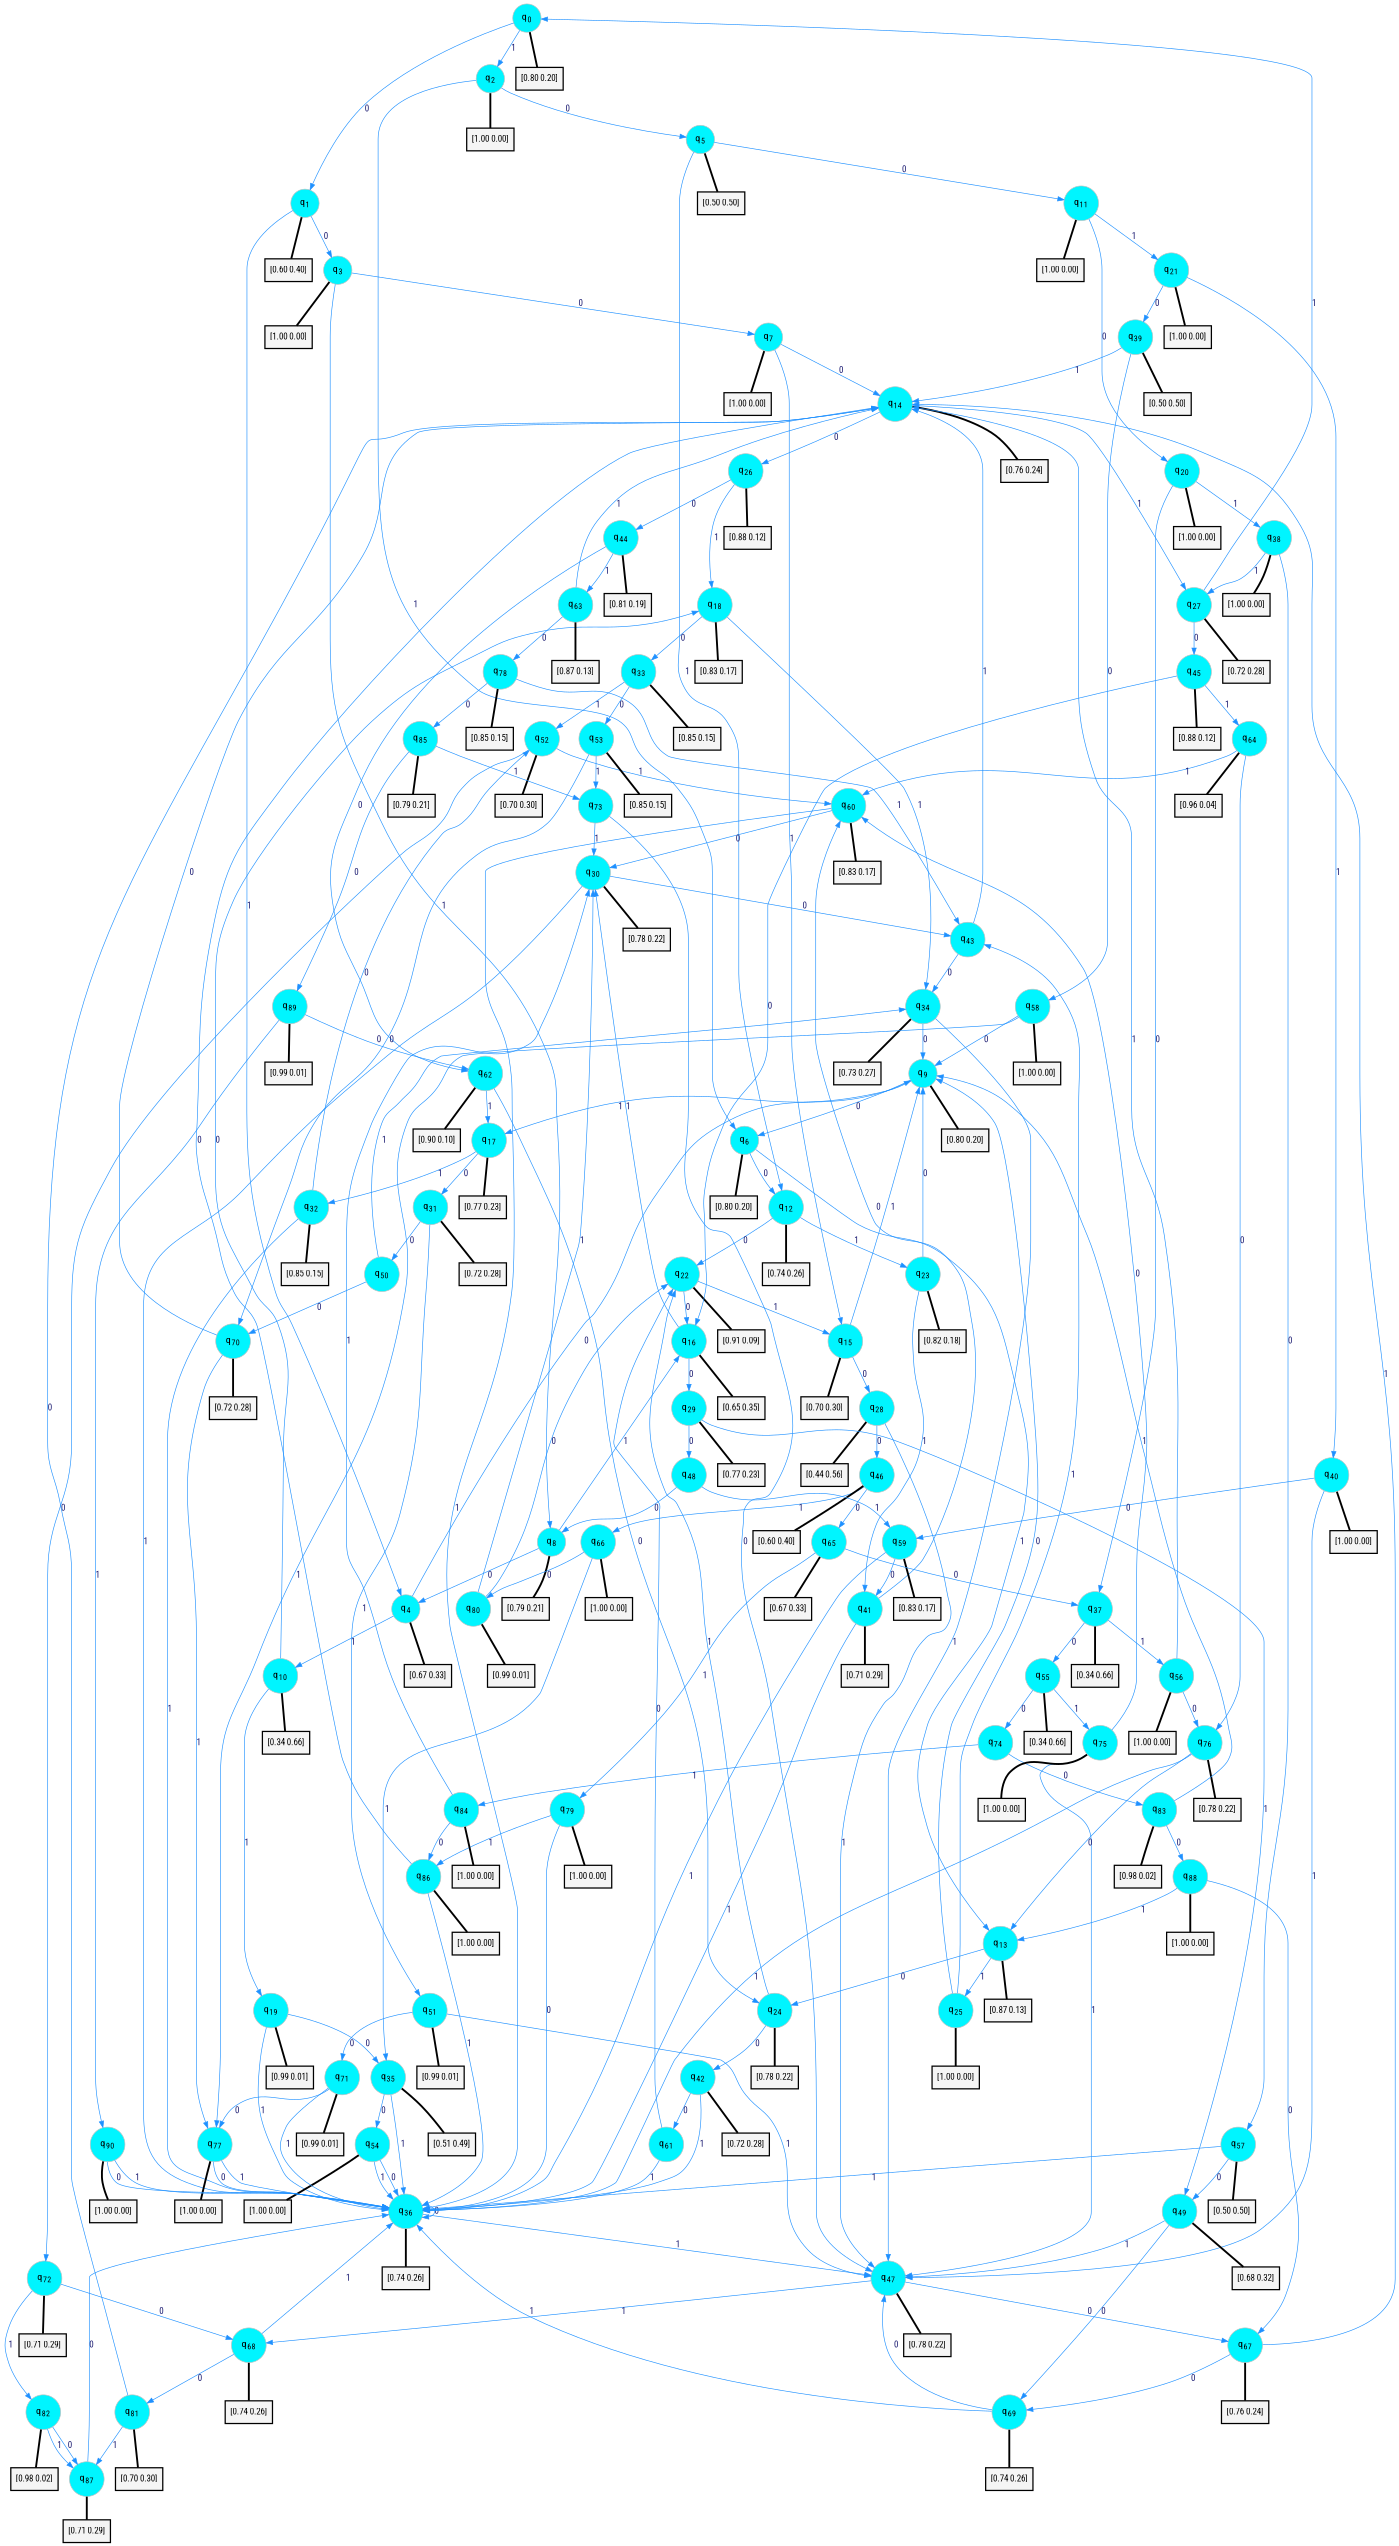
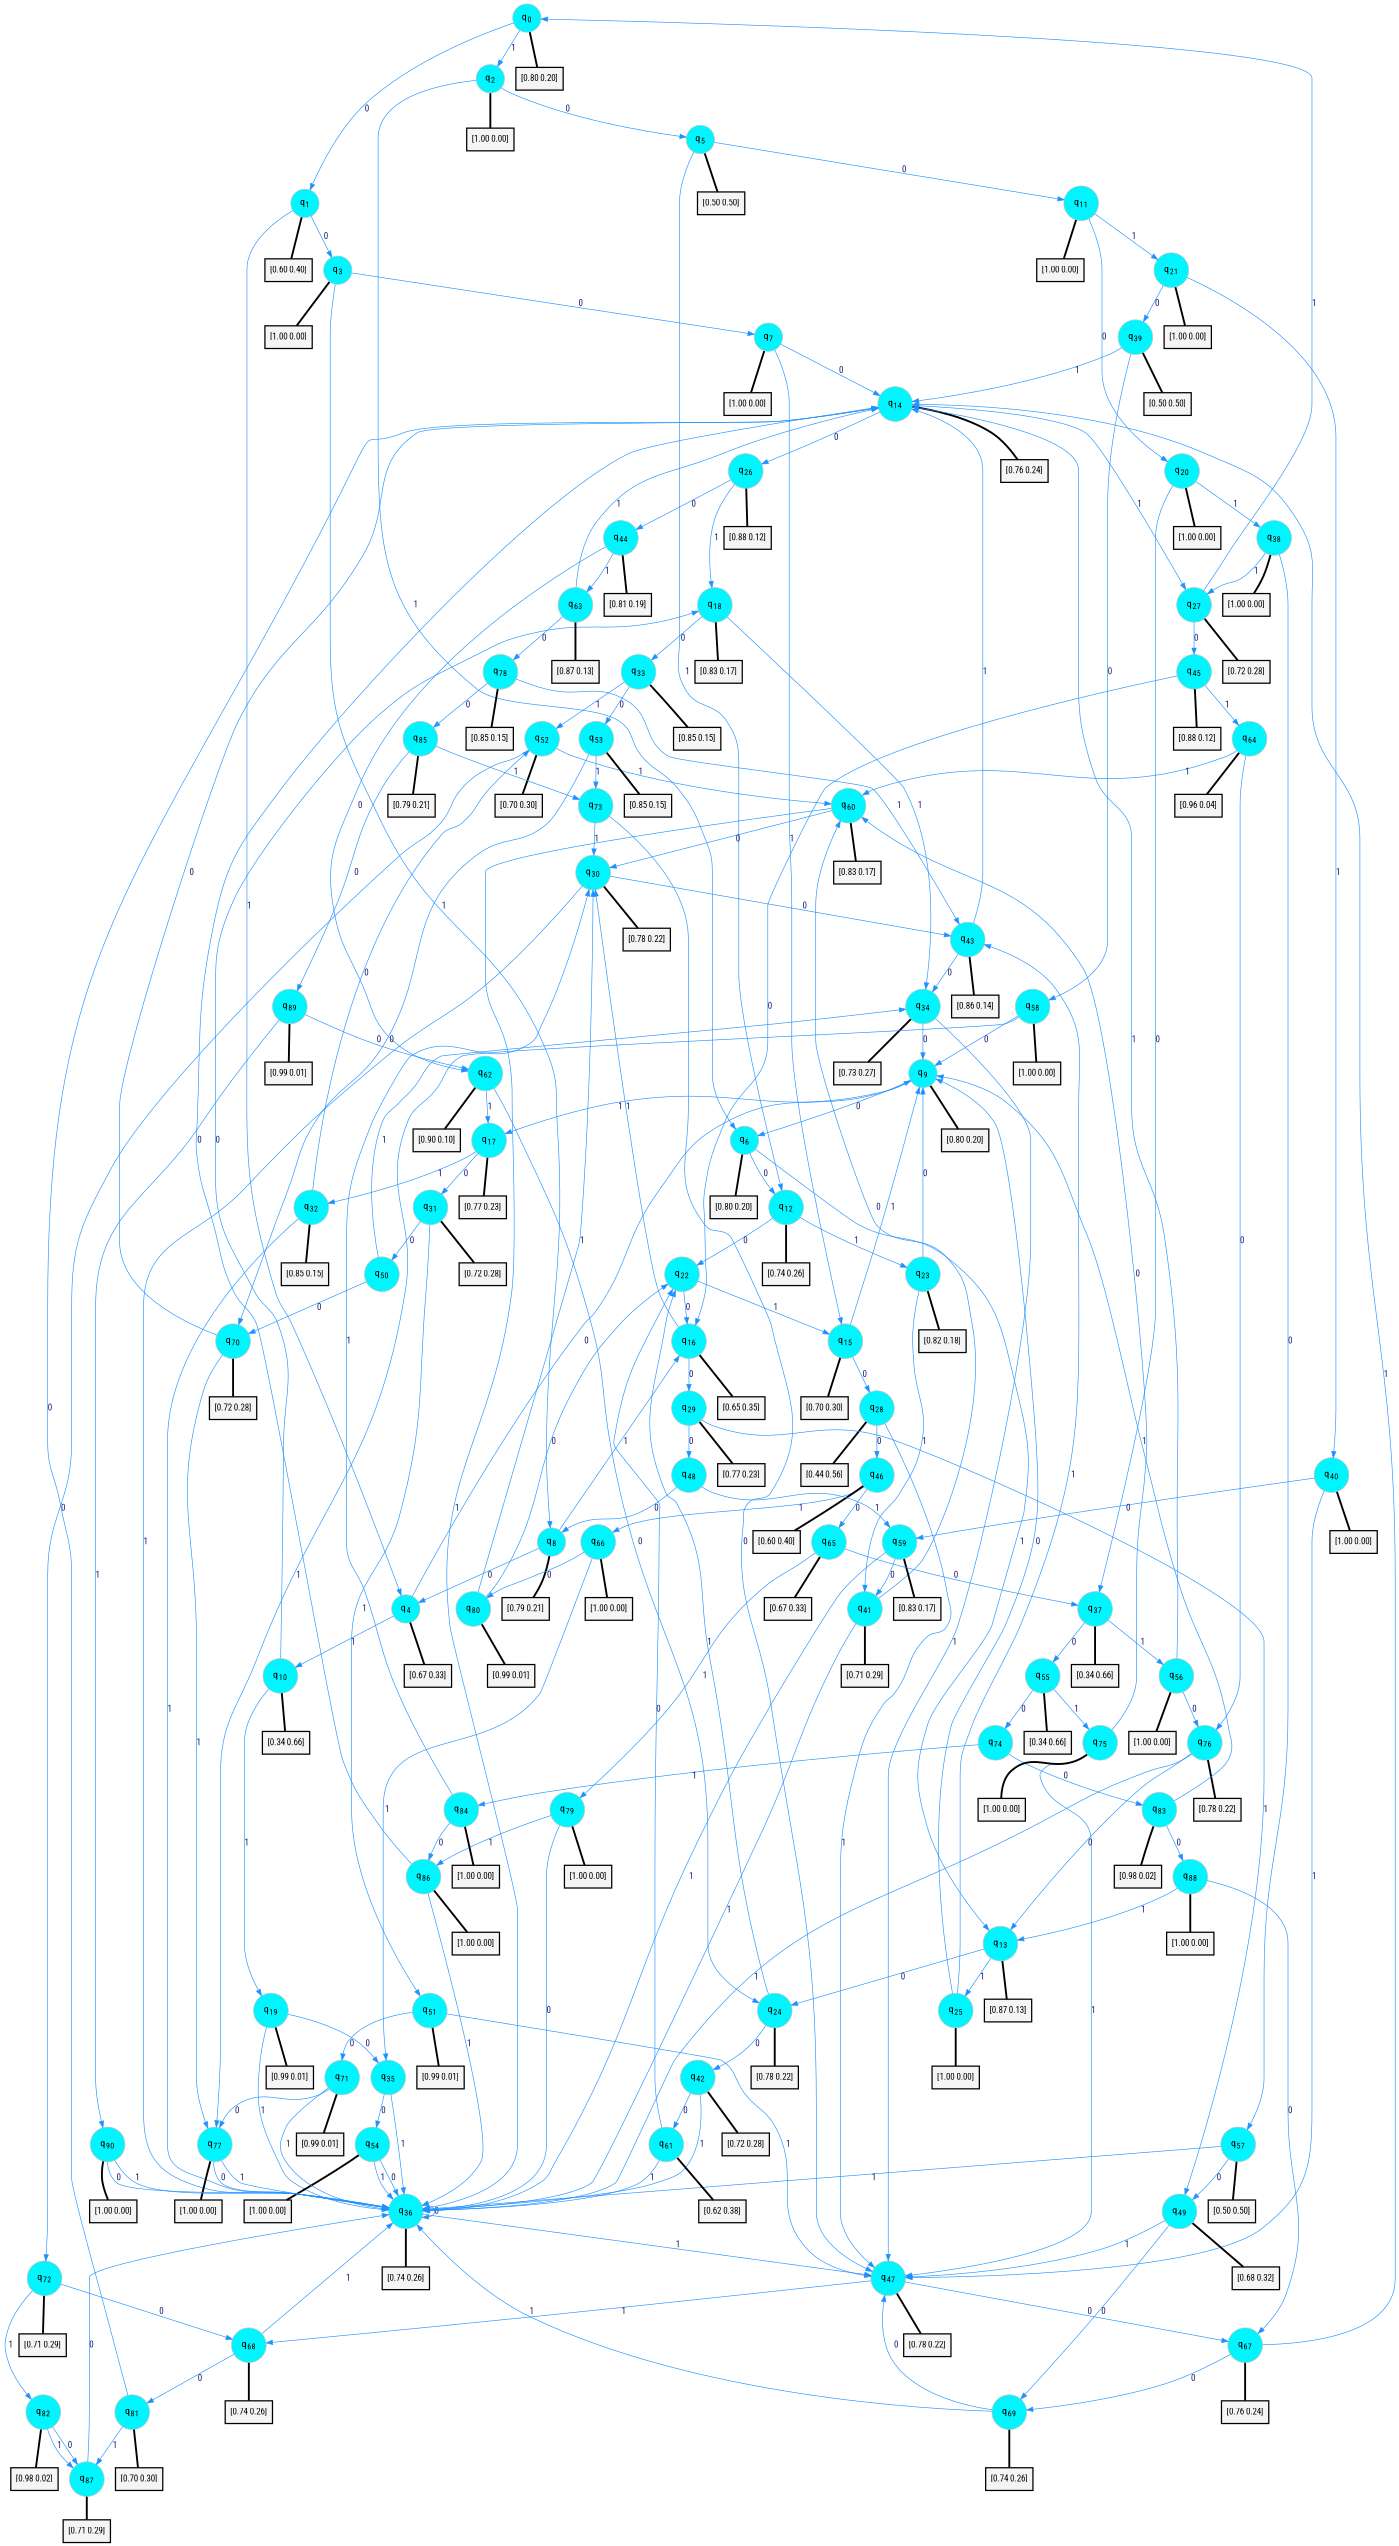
none -> (975, 1006)
(741, 1341) -> none
(452, 2144) -> none
none -> (722, 2211)
